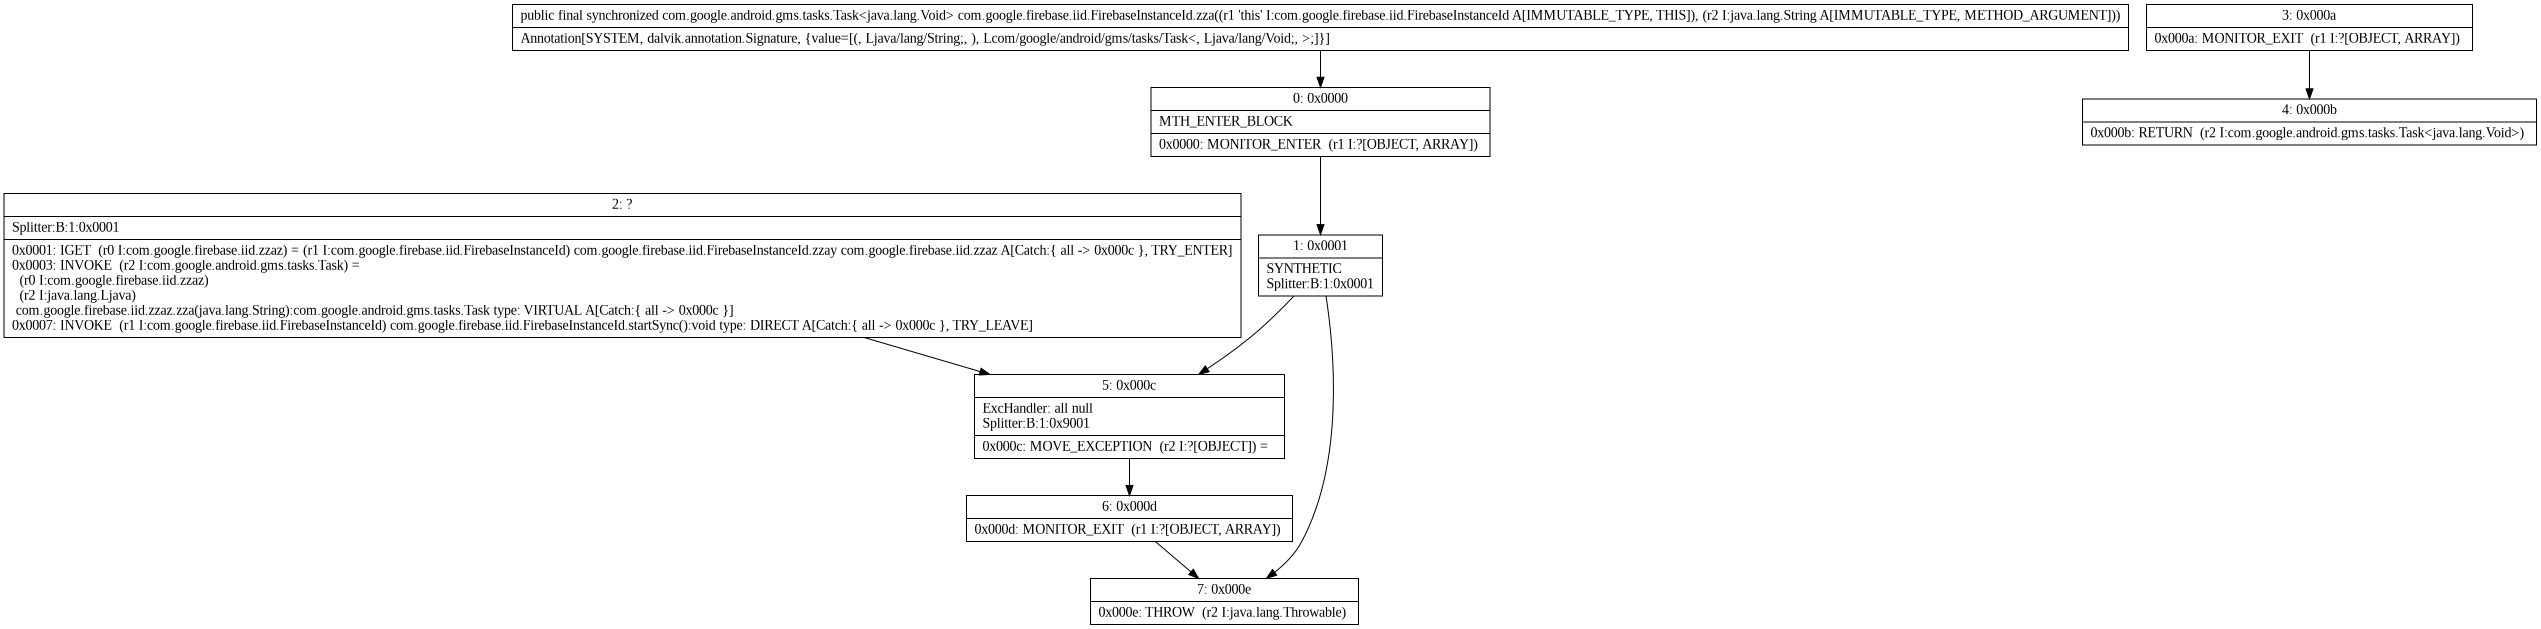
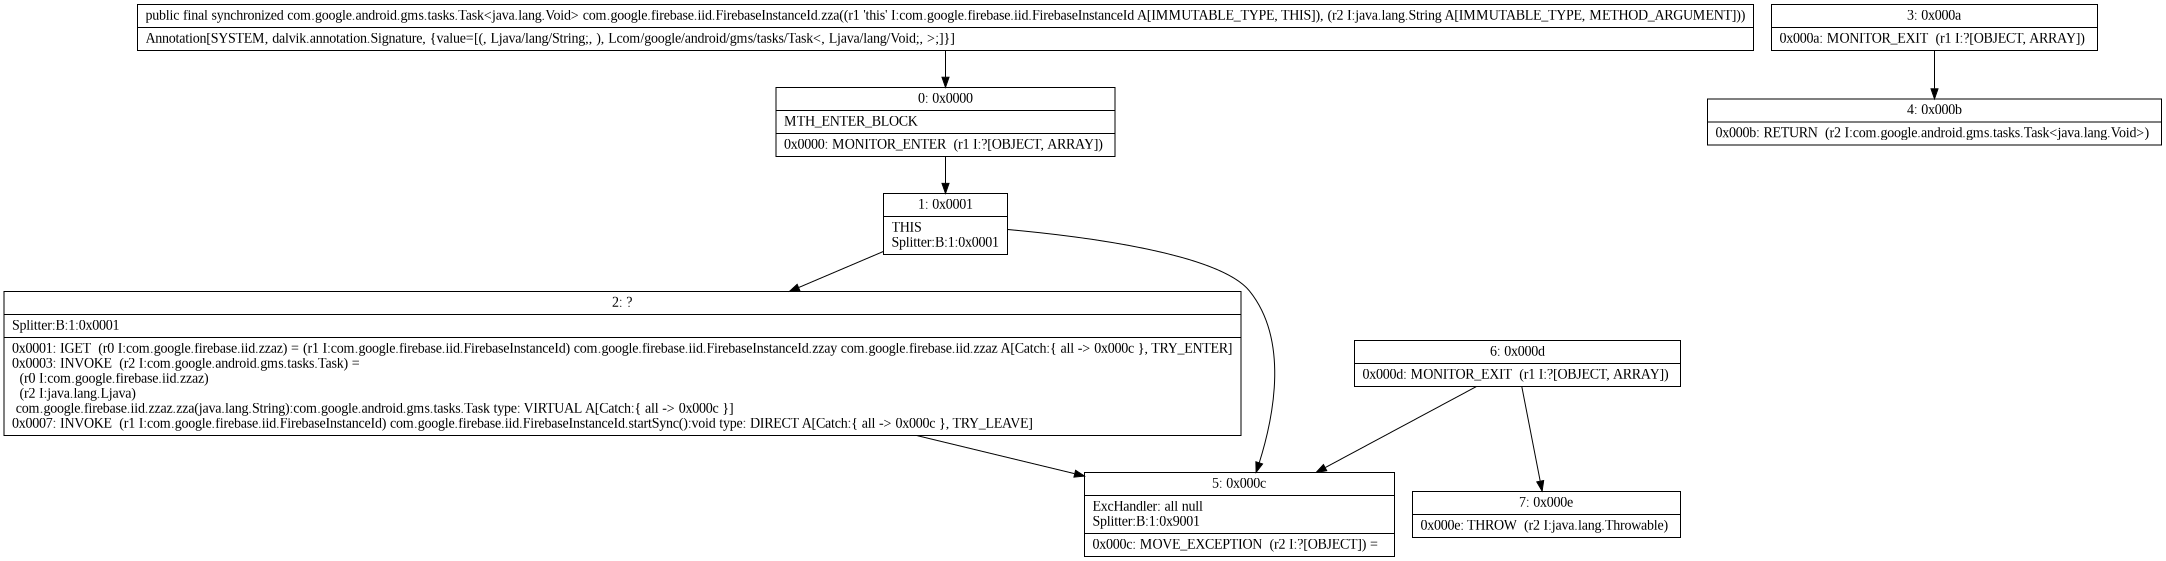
(1304, 269) -> (907, 228)
(1331, 441) -> (841, 269)
(1130, 472) -> (1401, 427)
